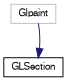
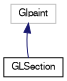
(40, 36) -> (27, 45)
